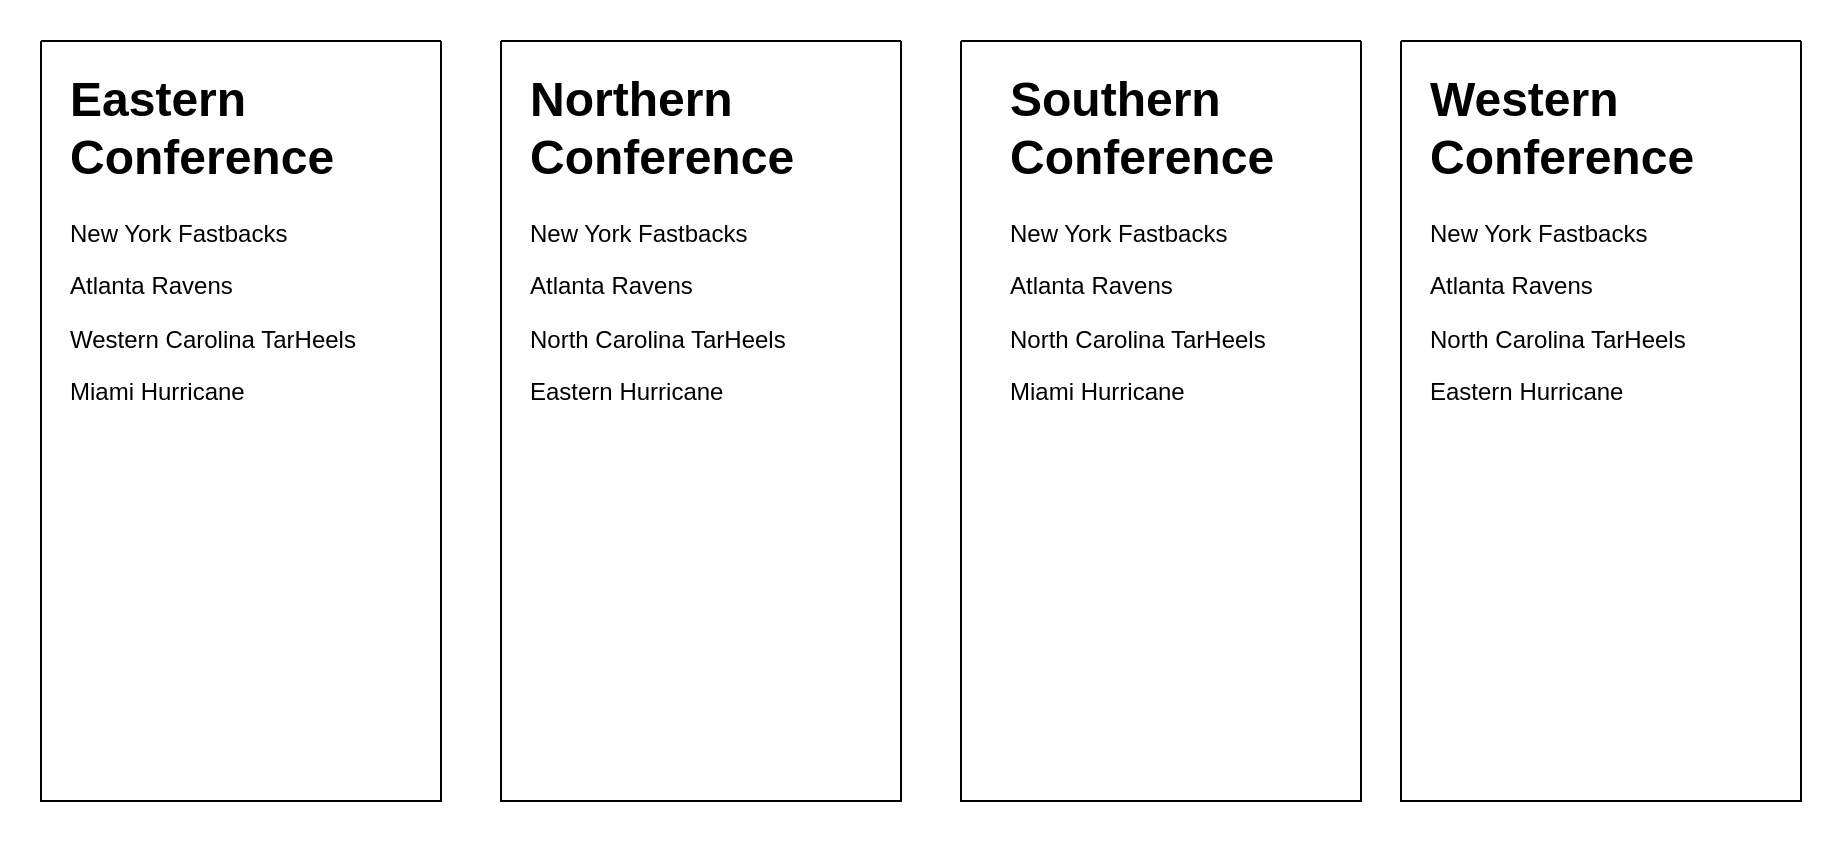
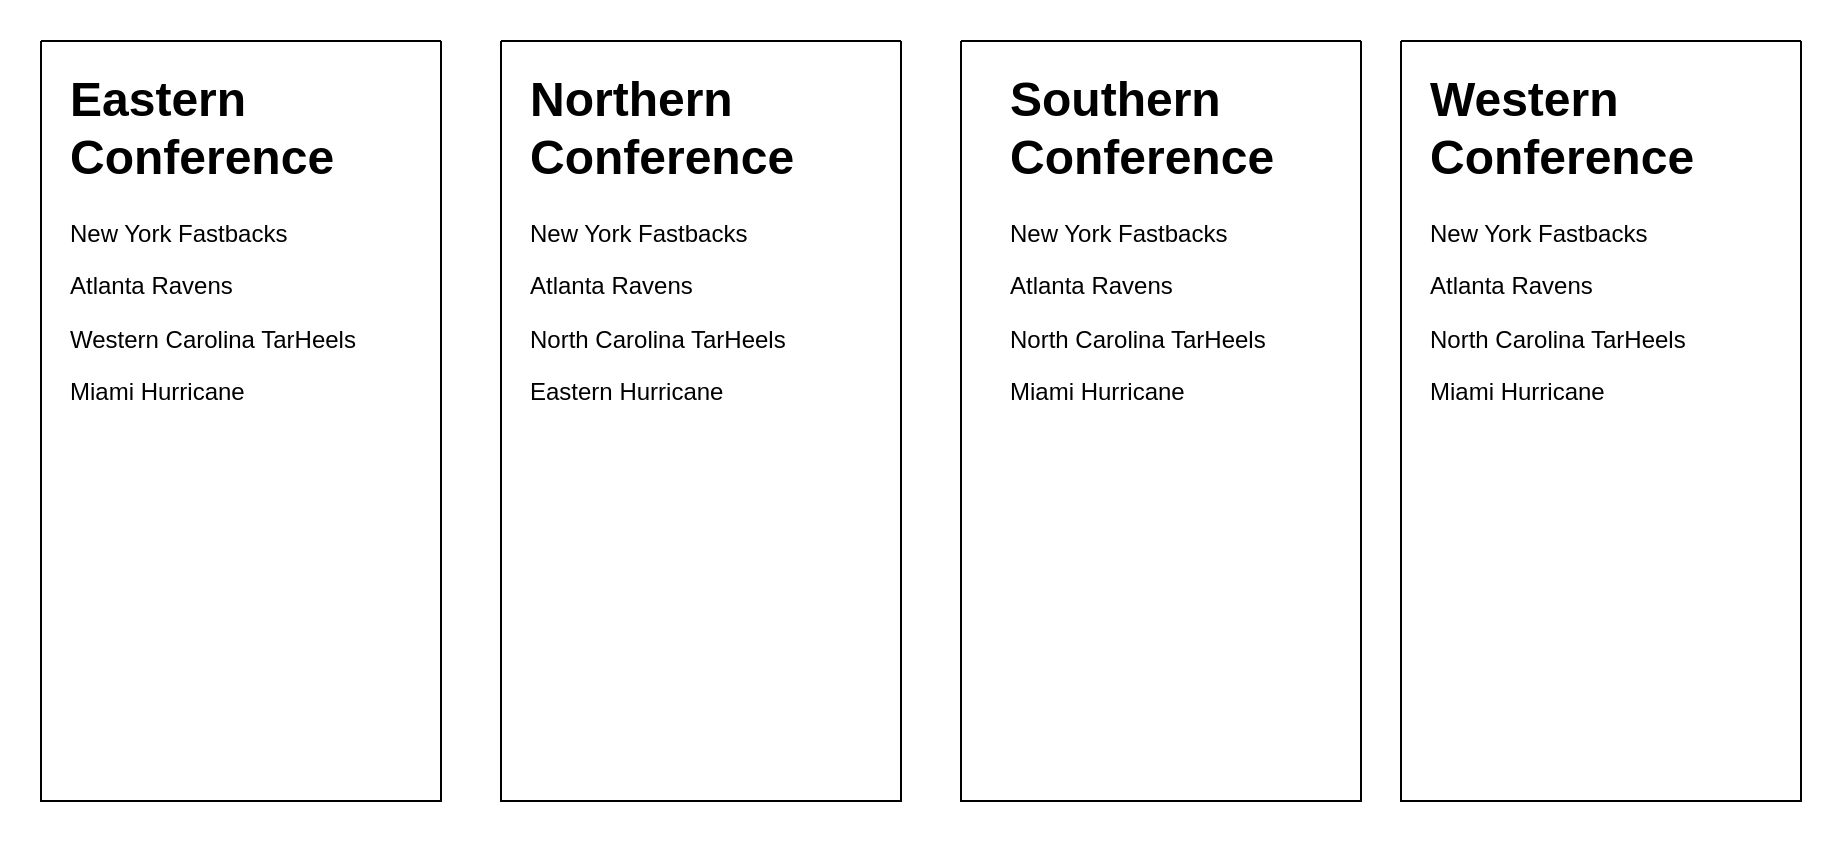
(1570, 127) -> (1570, 127)
